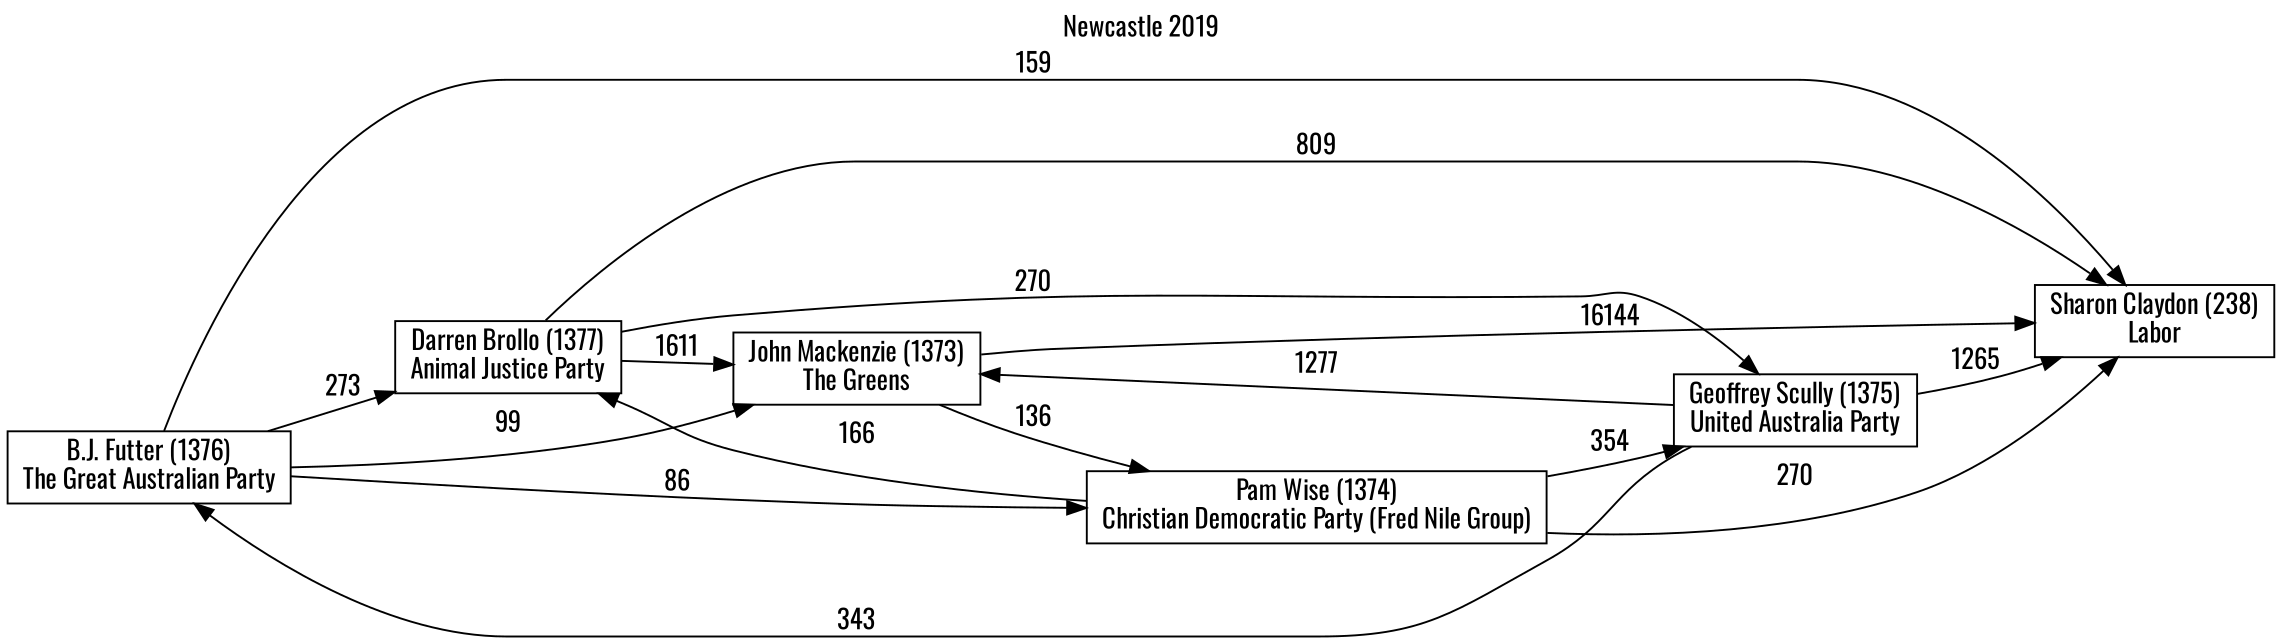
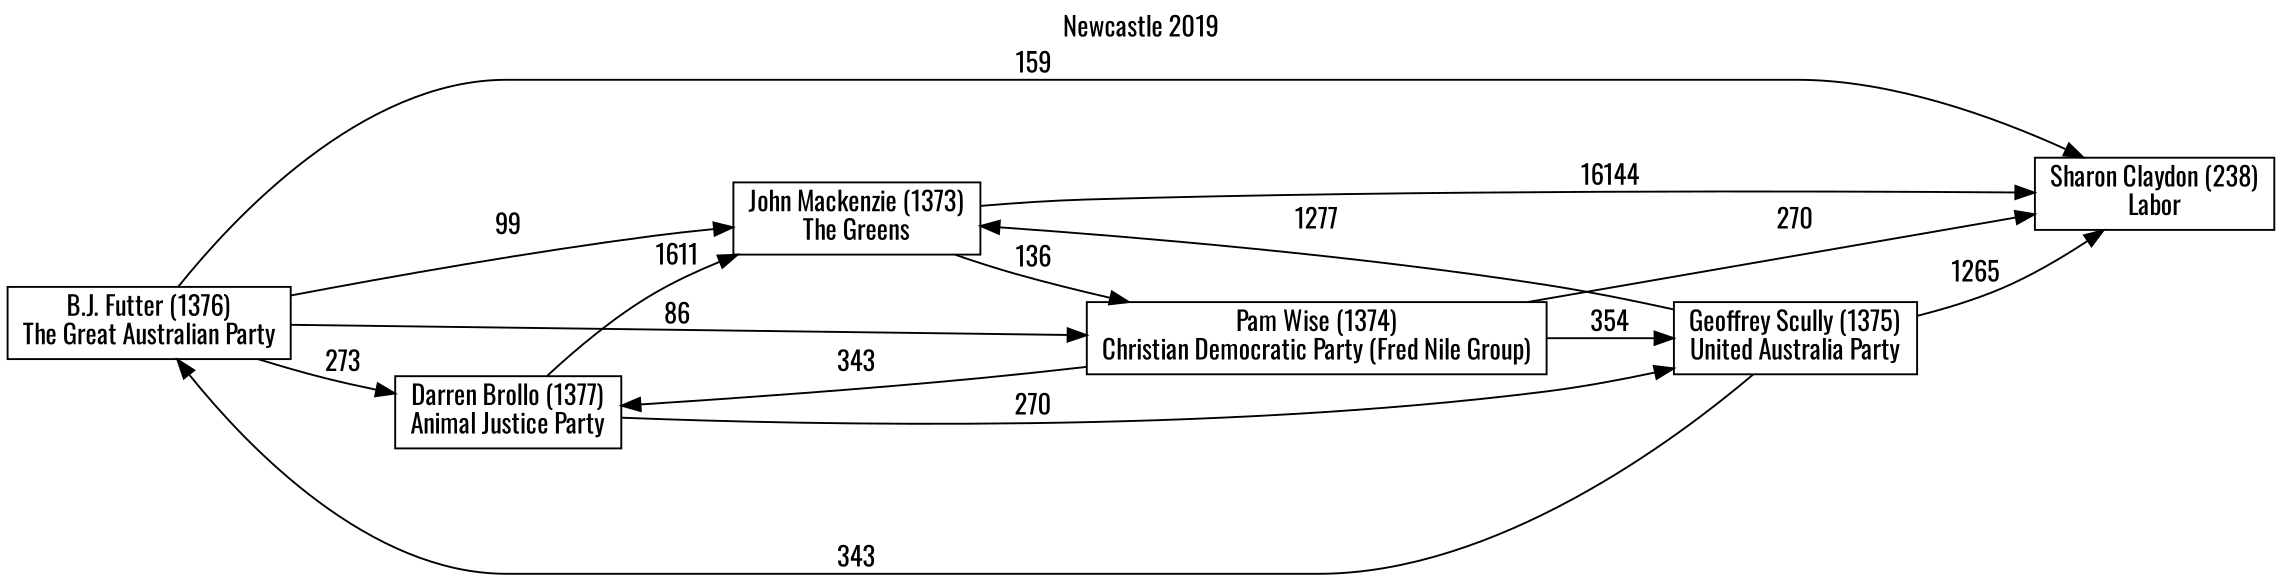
(1307, 162) -> none
(857, 436) -> (857, 364)
